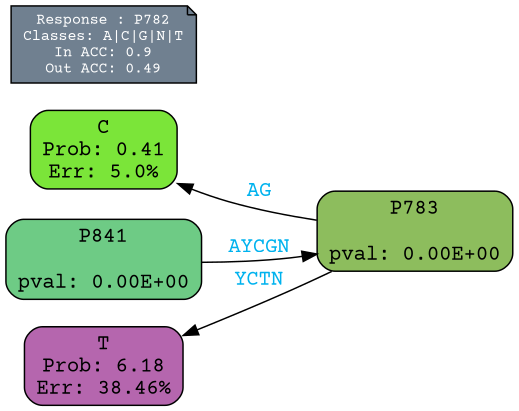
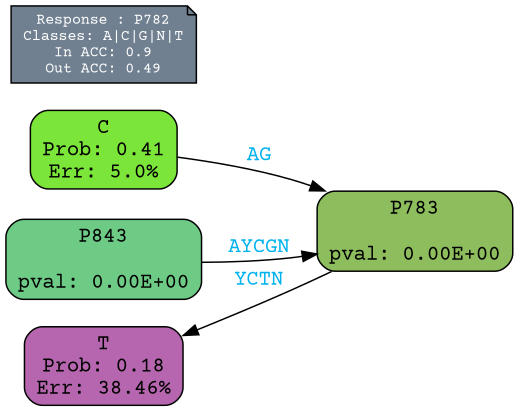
(253, 208) -> (245, 168)
(104, 259) -> (104, 259)
(104, 366) -> (104, 366)
